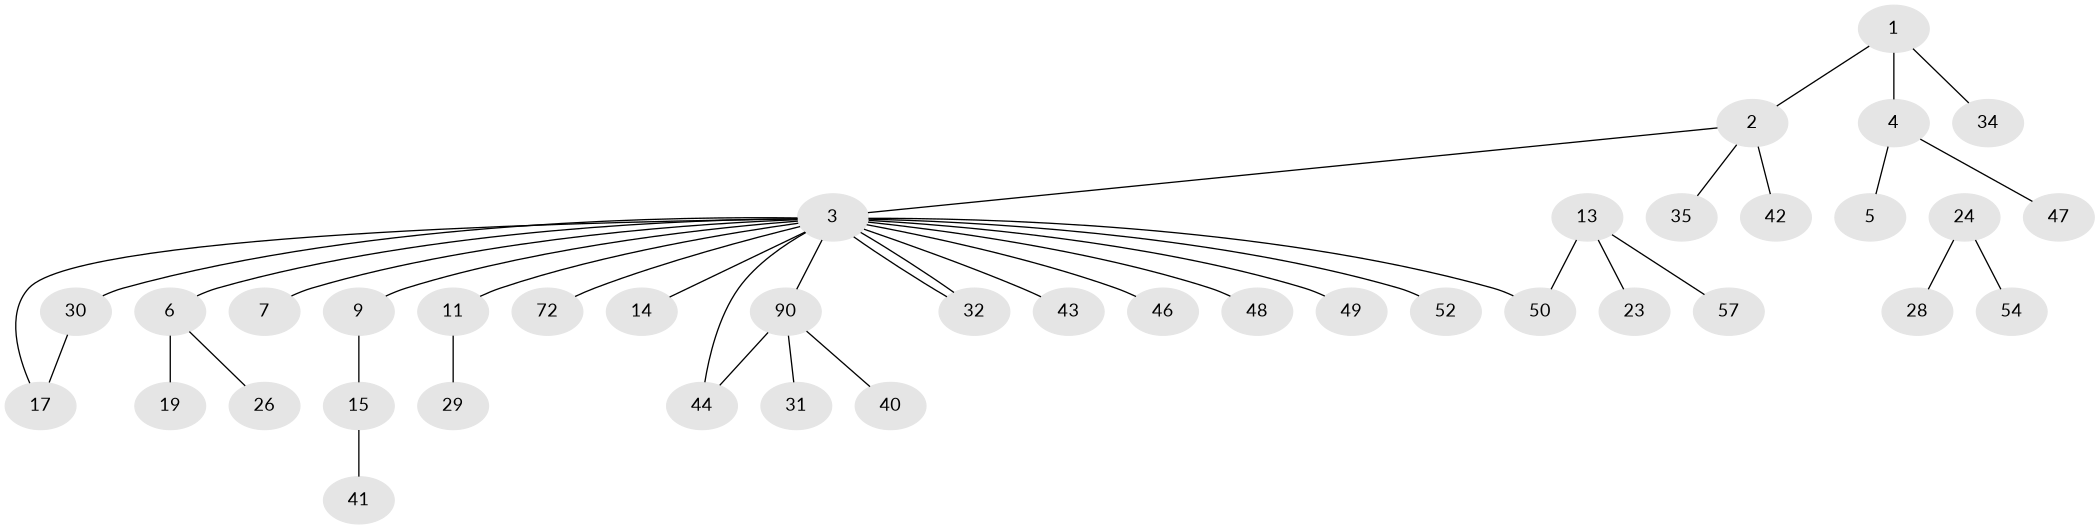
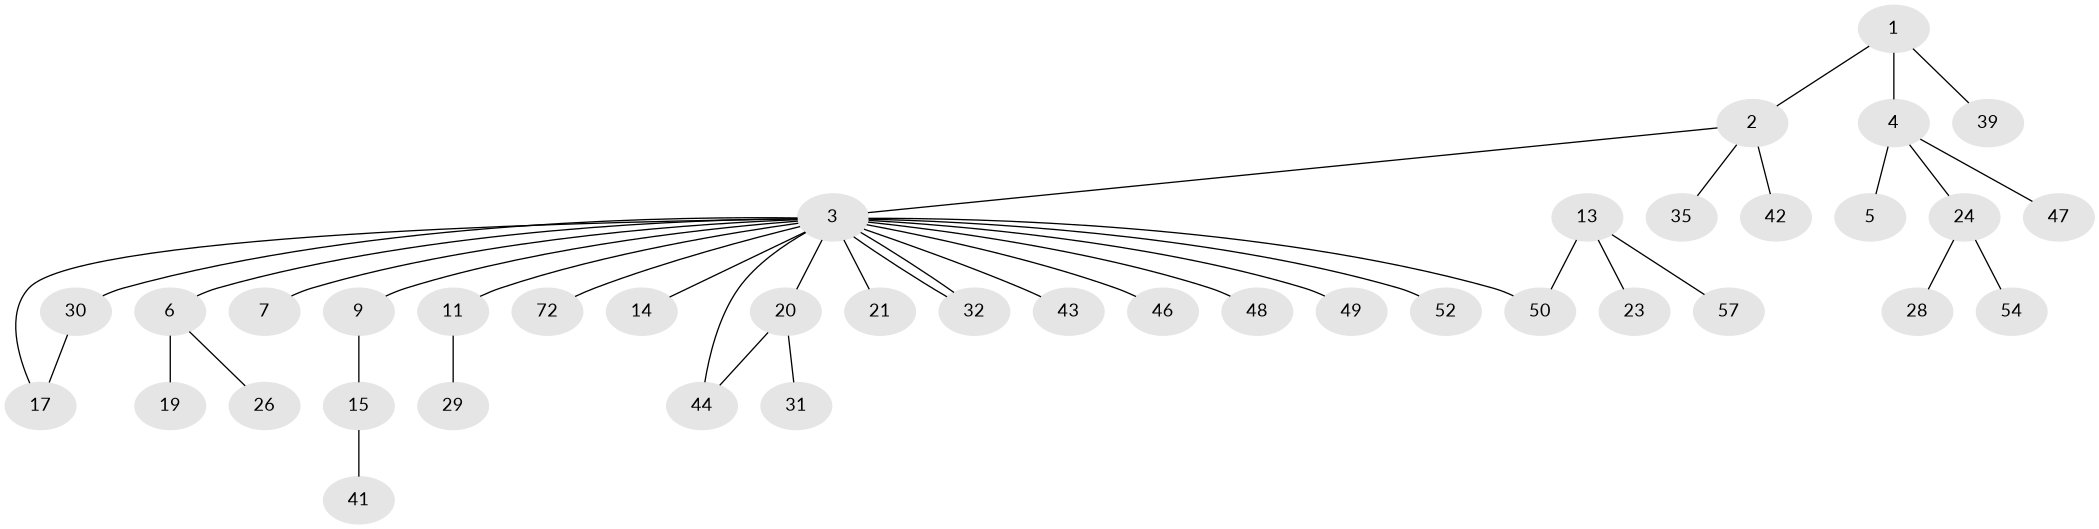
(1988, 123) -> (1988, 123)
none -> (1929, 170)
(786, 312) -> (786, 312)
none -> (880, 312)
(891, 406) -> none
